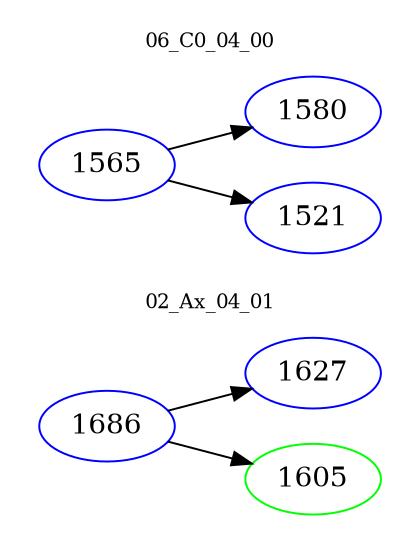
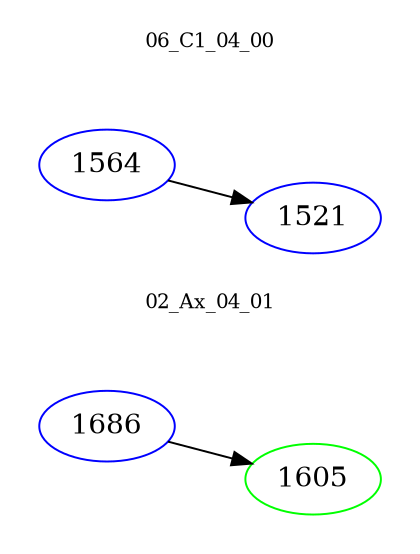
(210, 42) -> (210, 42)
(313, 112) -> none
(107, 165) -> (107, 165)
(313, 373) -> none
